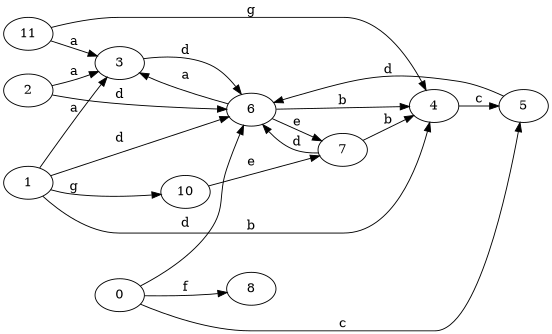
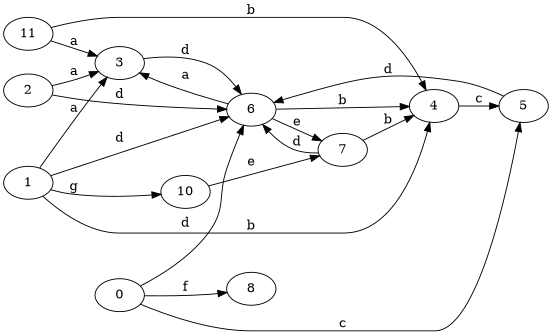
(251, 11) -> (251, 11)
